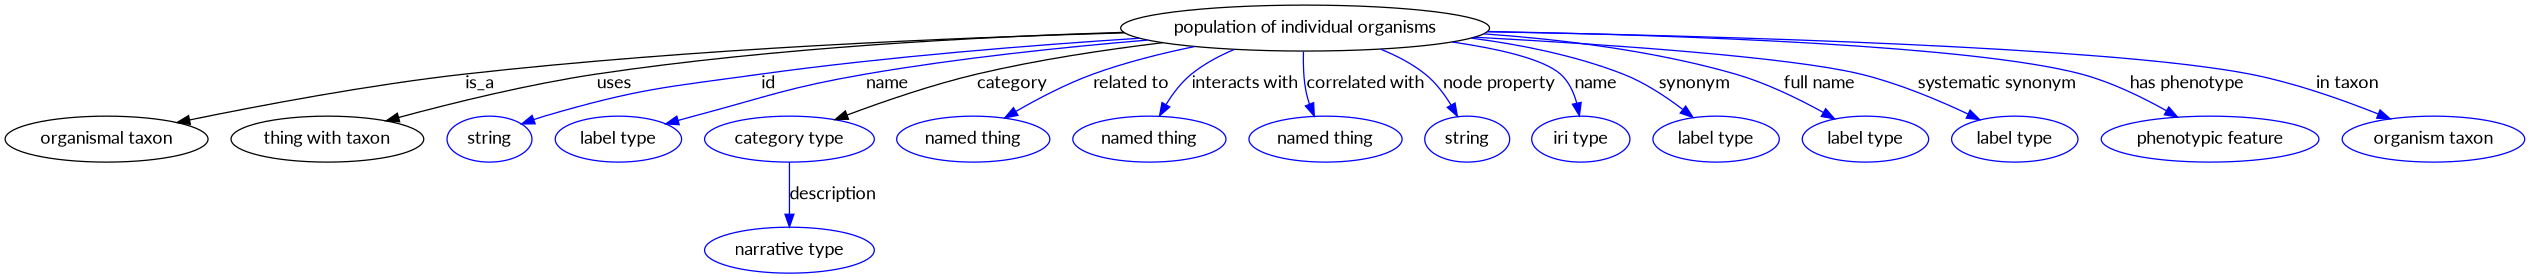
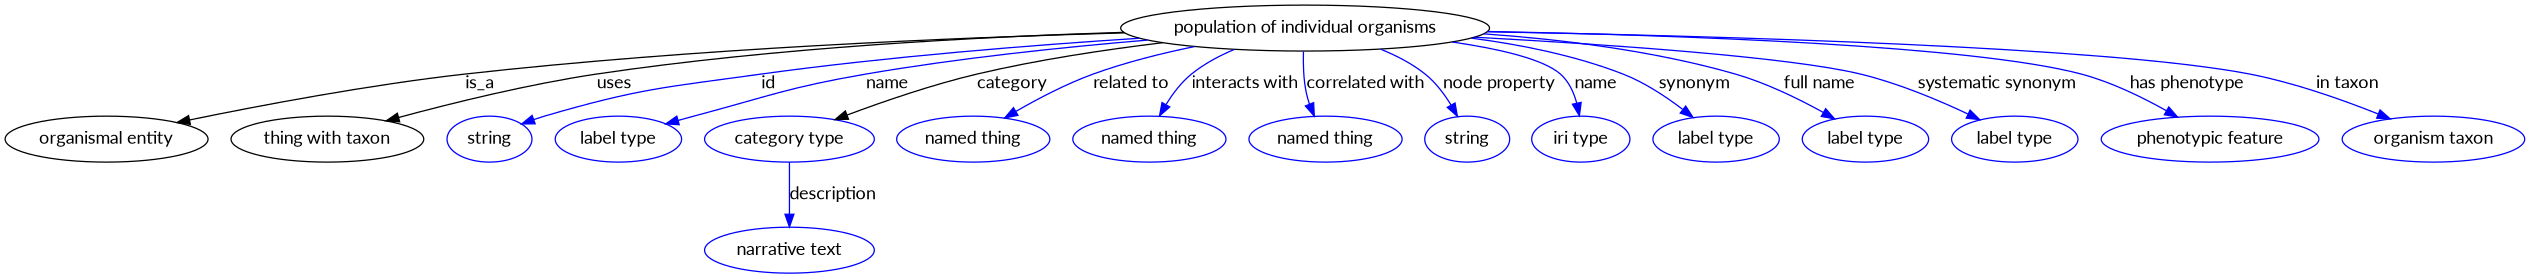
(107, 139) -> (107, 139)
(789, 250) -> (789, 250)
